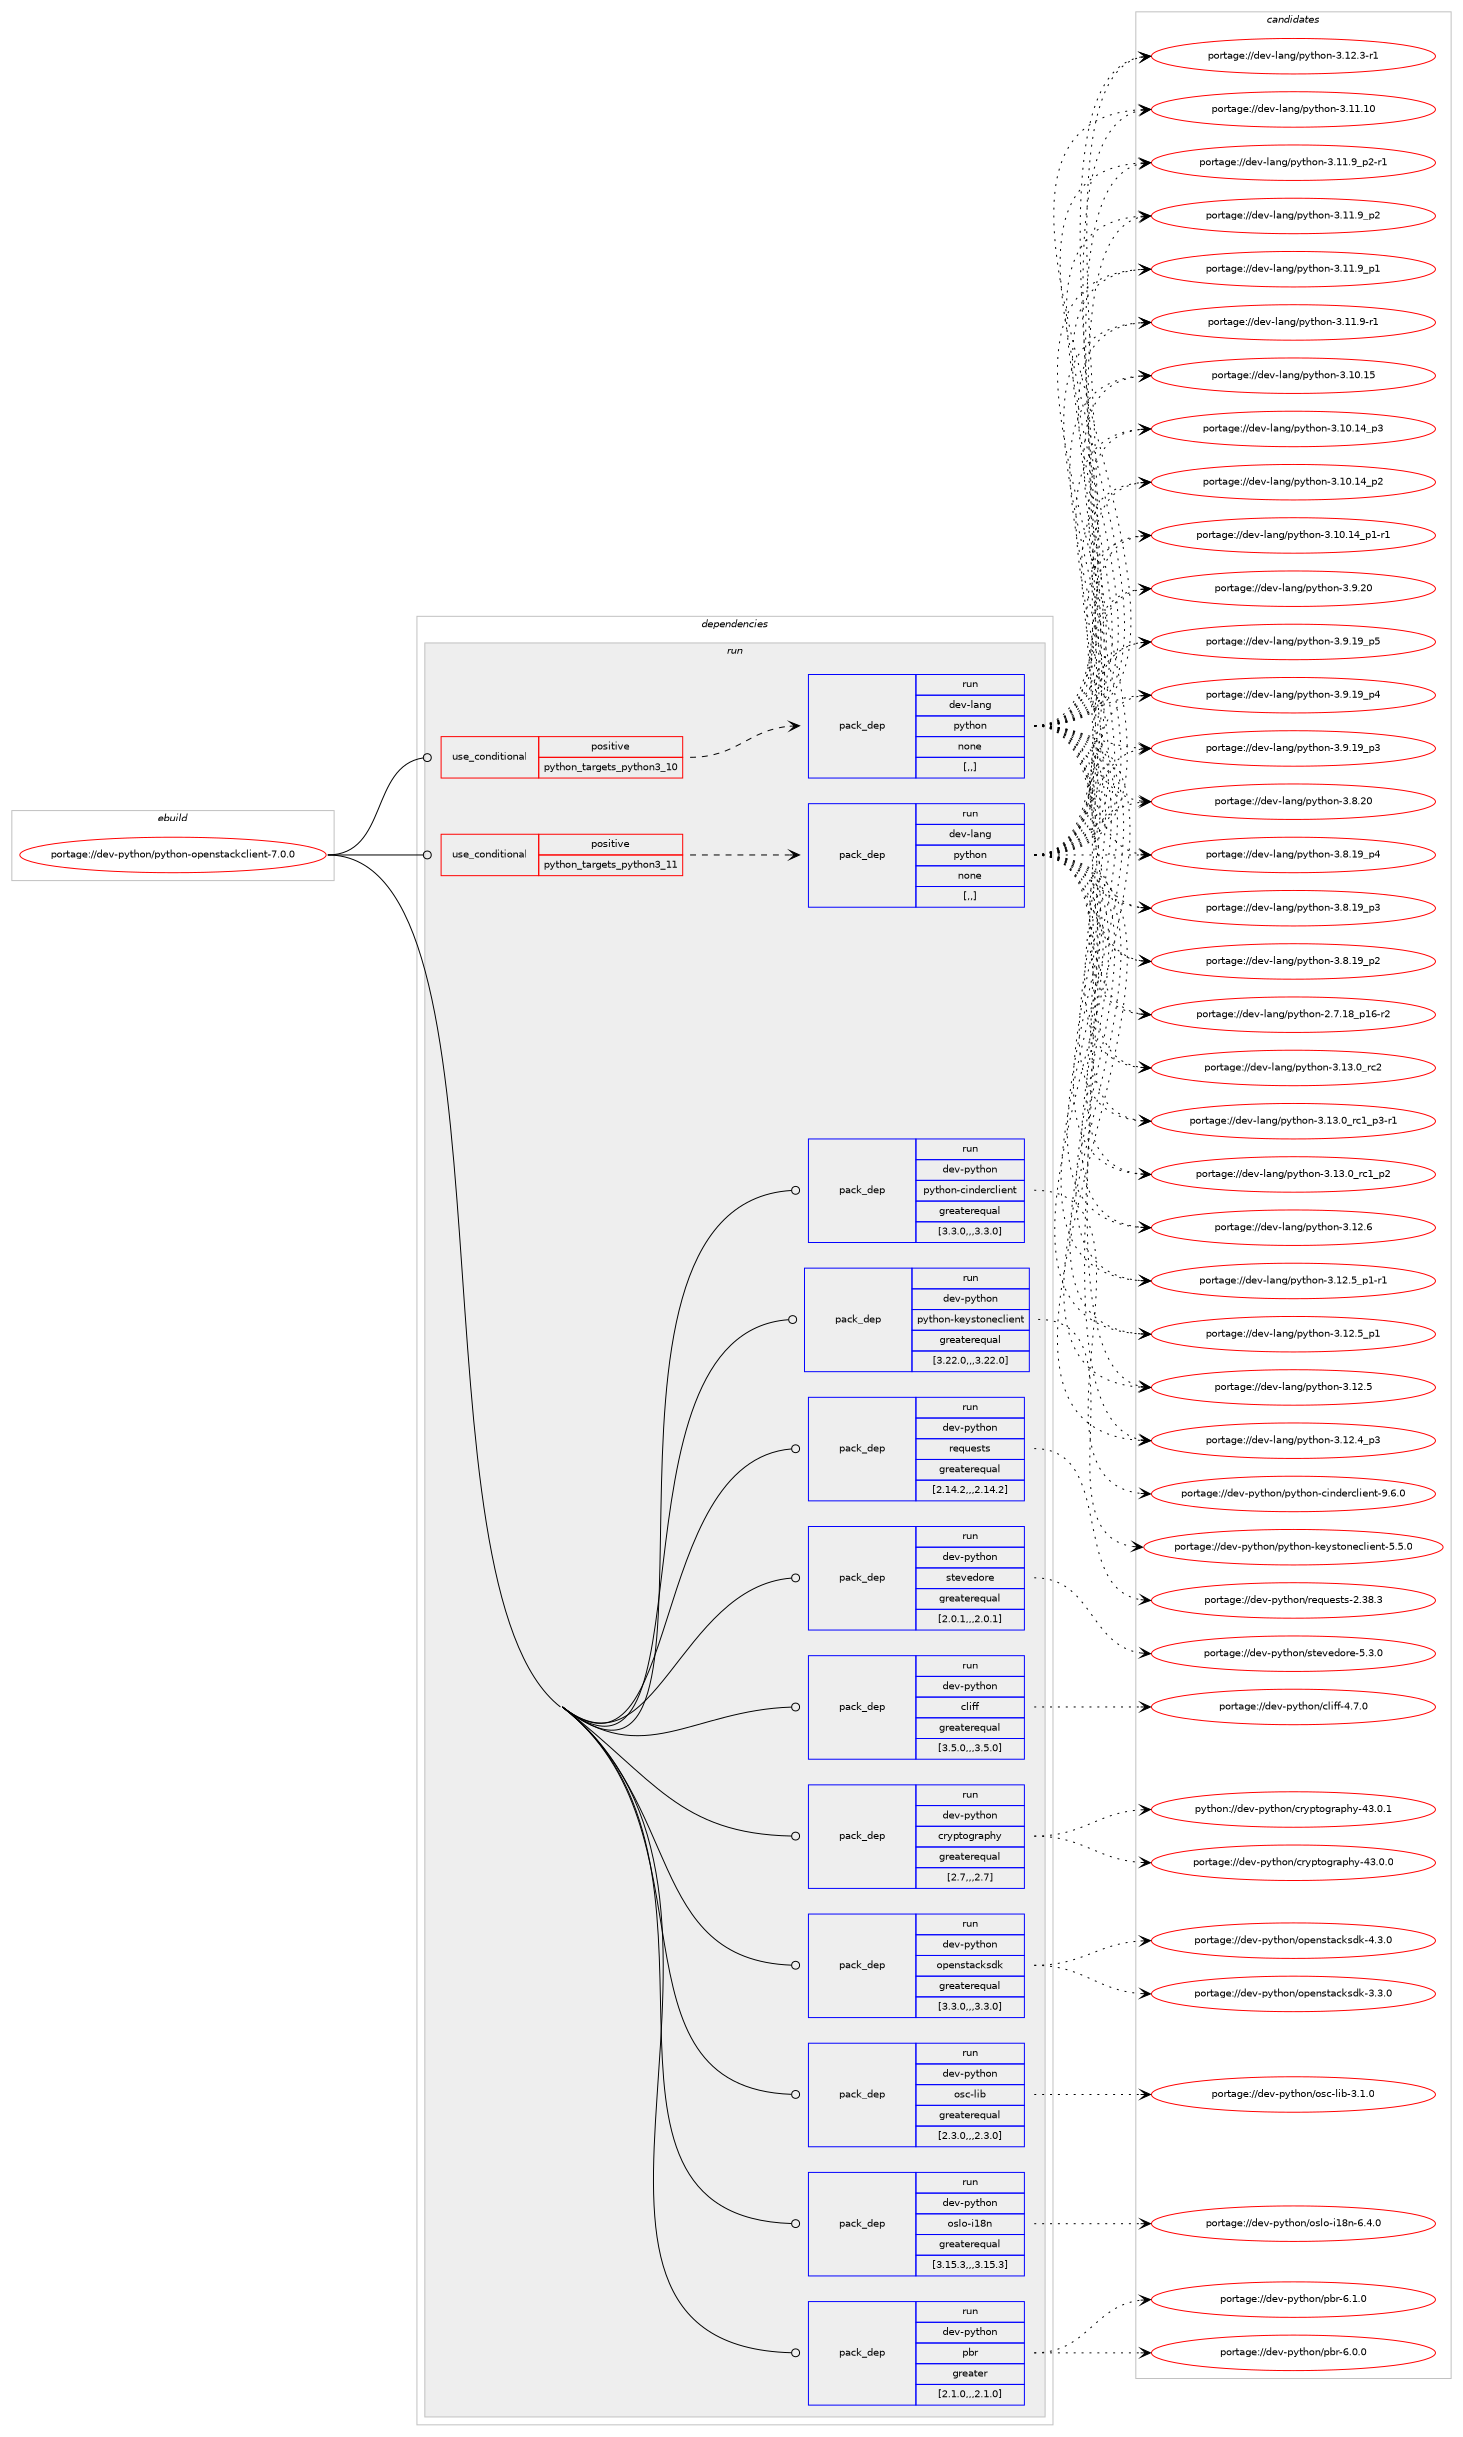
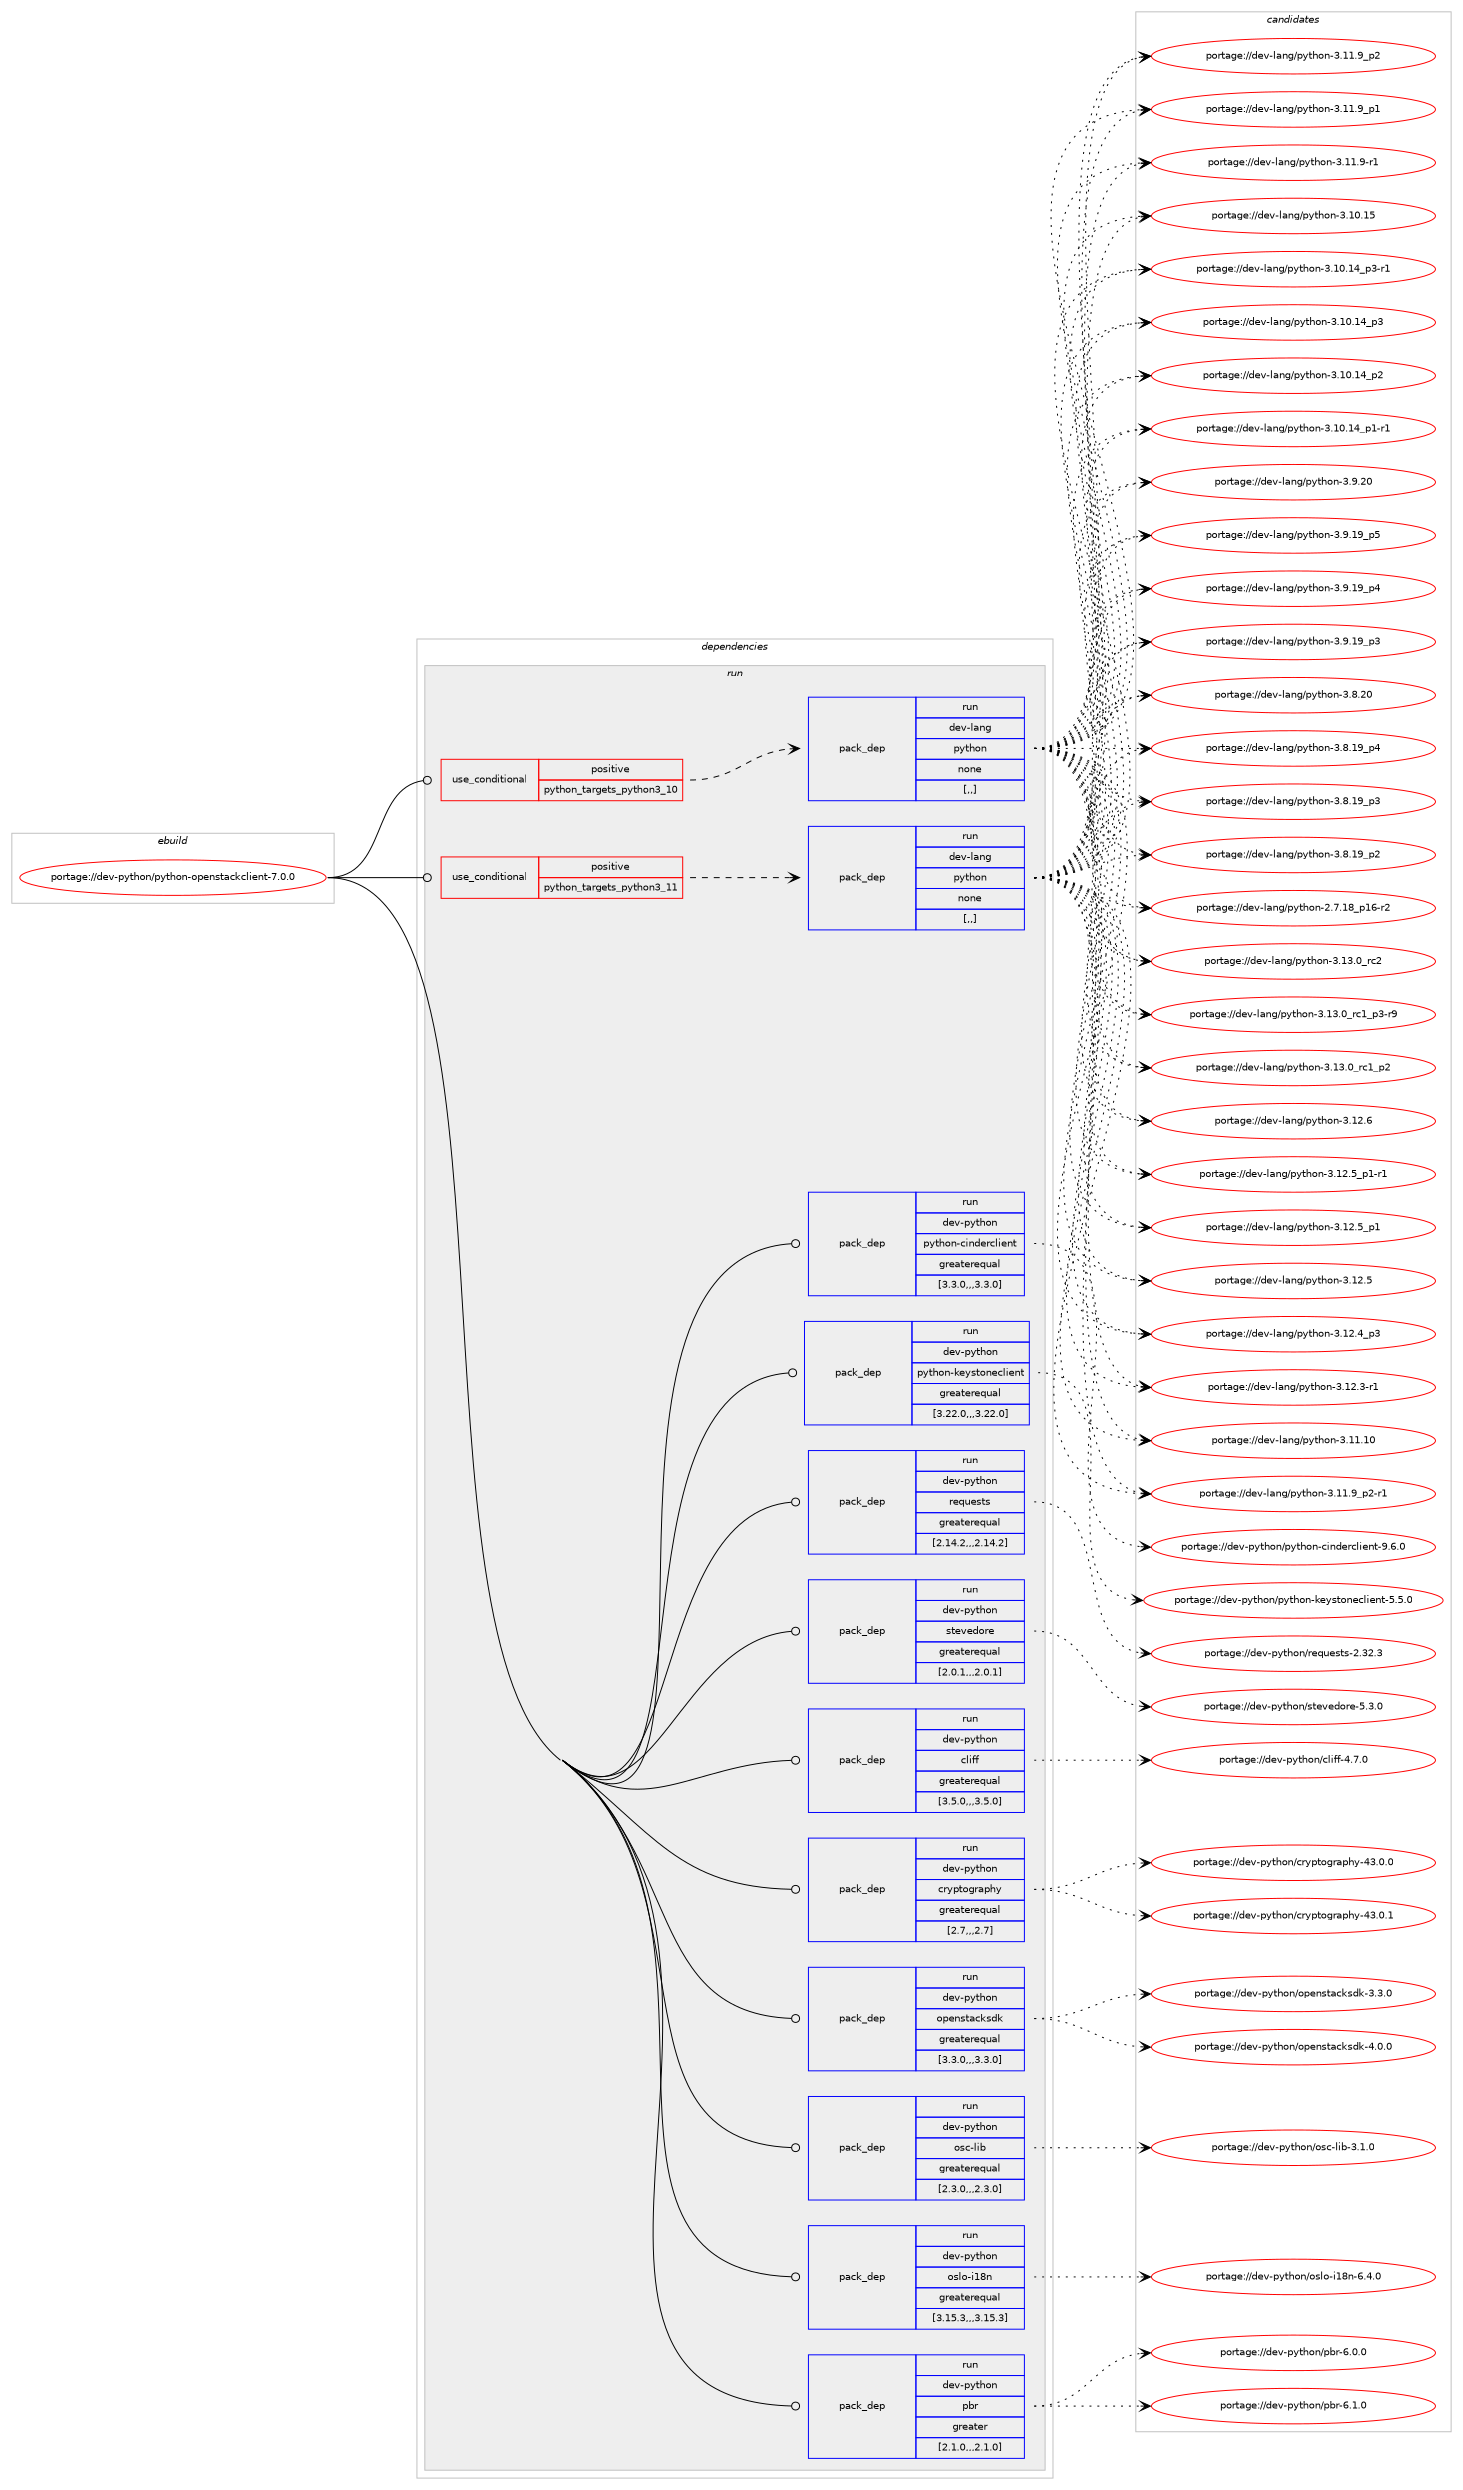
none -> (1293, 269)
(1293, 1121) -> (1293, 1015)
(1293, 1600) -> (1293, 1654)
(1293, 1810) -> (1293, 1916)
(1293, 1941) -> (1293, 2047)
